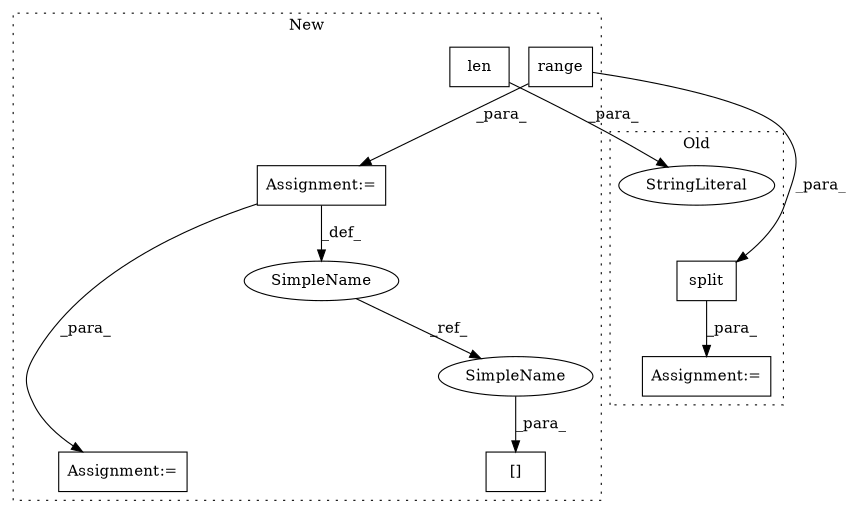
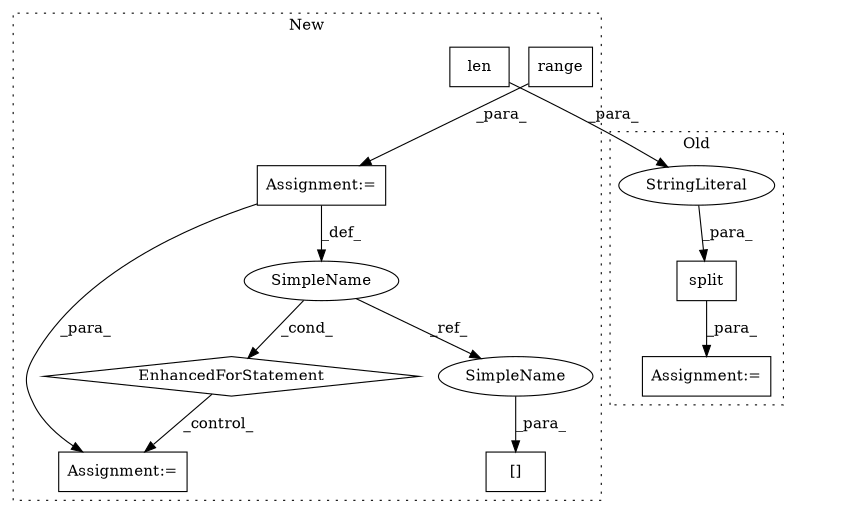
(759, 114) -> (701, 228)
none -> (232, 376)
